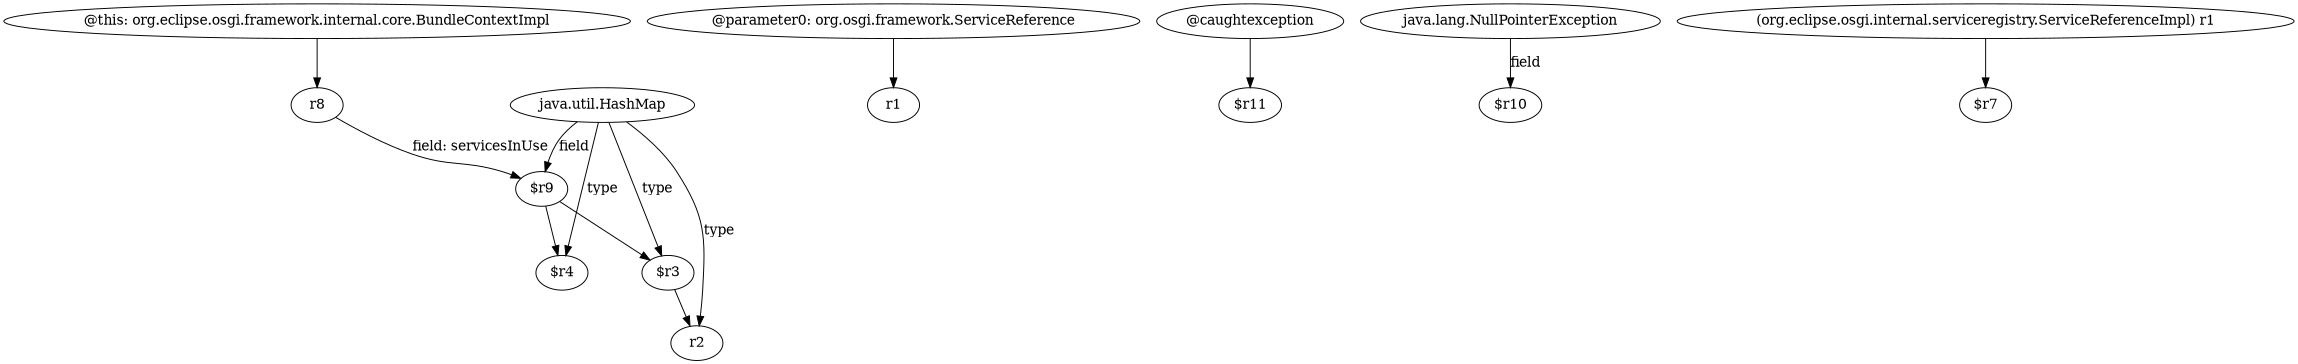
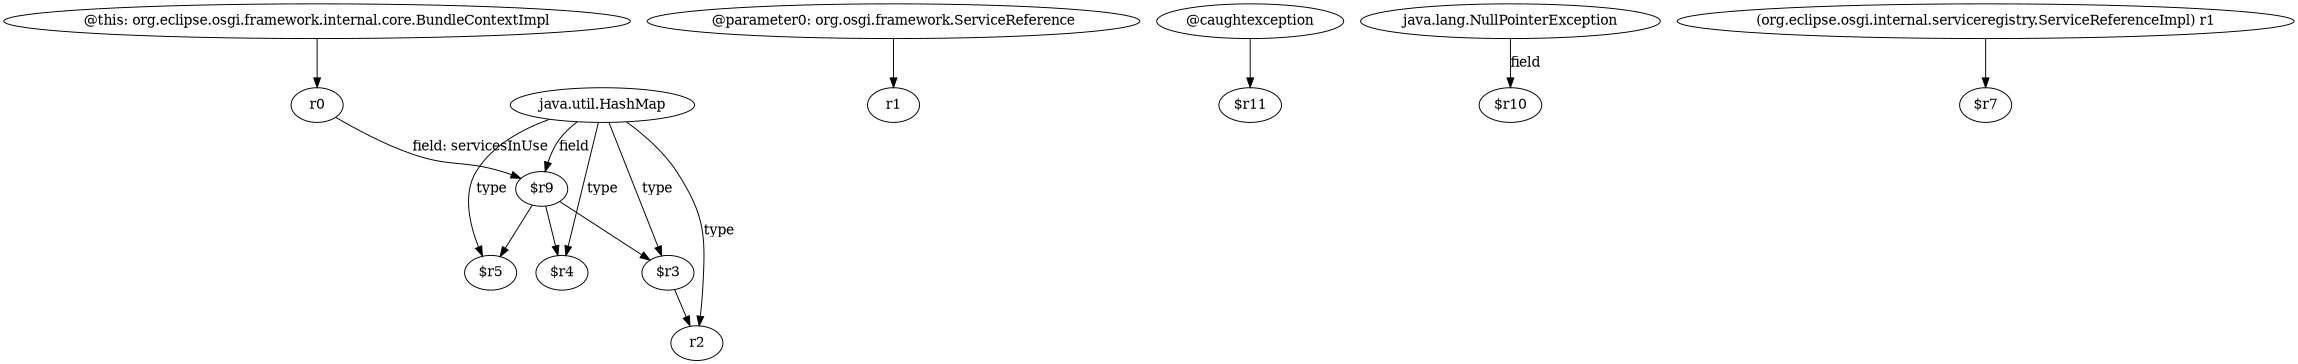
(317, 105) -> (317, 105)
none -> (491, 273)
